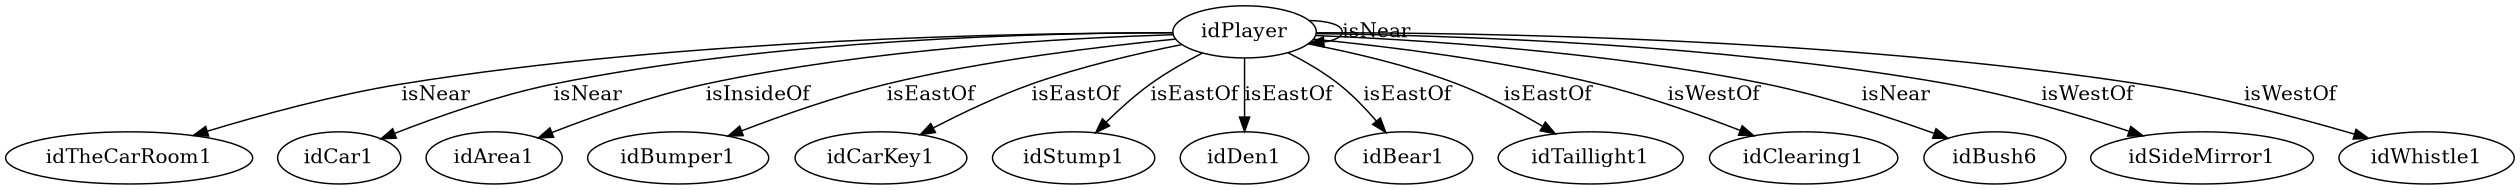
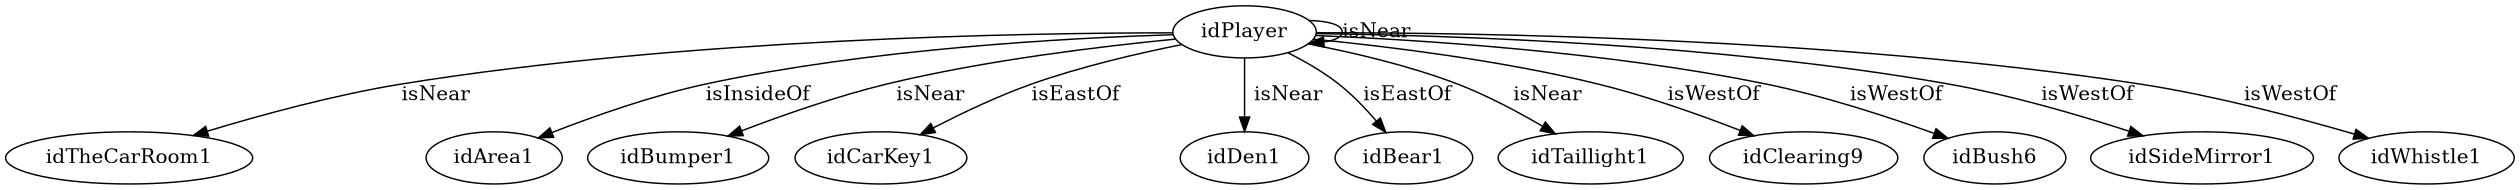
(931, 95) -> (931, 95)
(1289, 95) -> (1289, 95)
(1548, 95) -> (1548, 95)
(1896, 95) -> (1896, 95)
(339, 158) -> none
(1074, 158) -> none
(1804, 158) -> (1804, 158)
